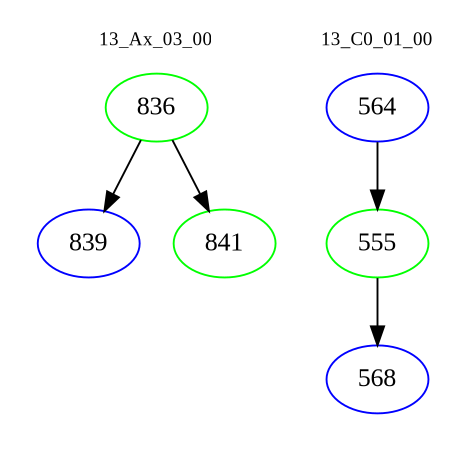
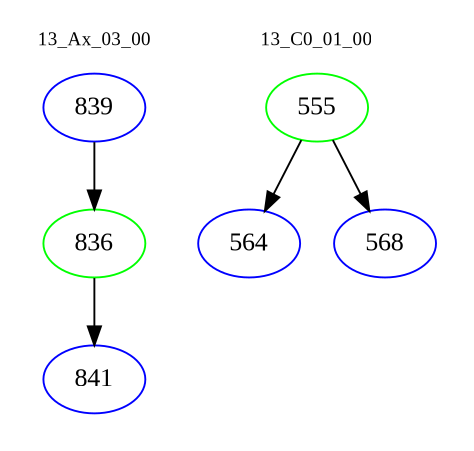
(378, 166) -> (287, 167)
(127, 167) -> (94, 166)
(225, 243) -> (94, 379)
